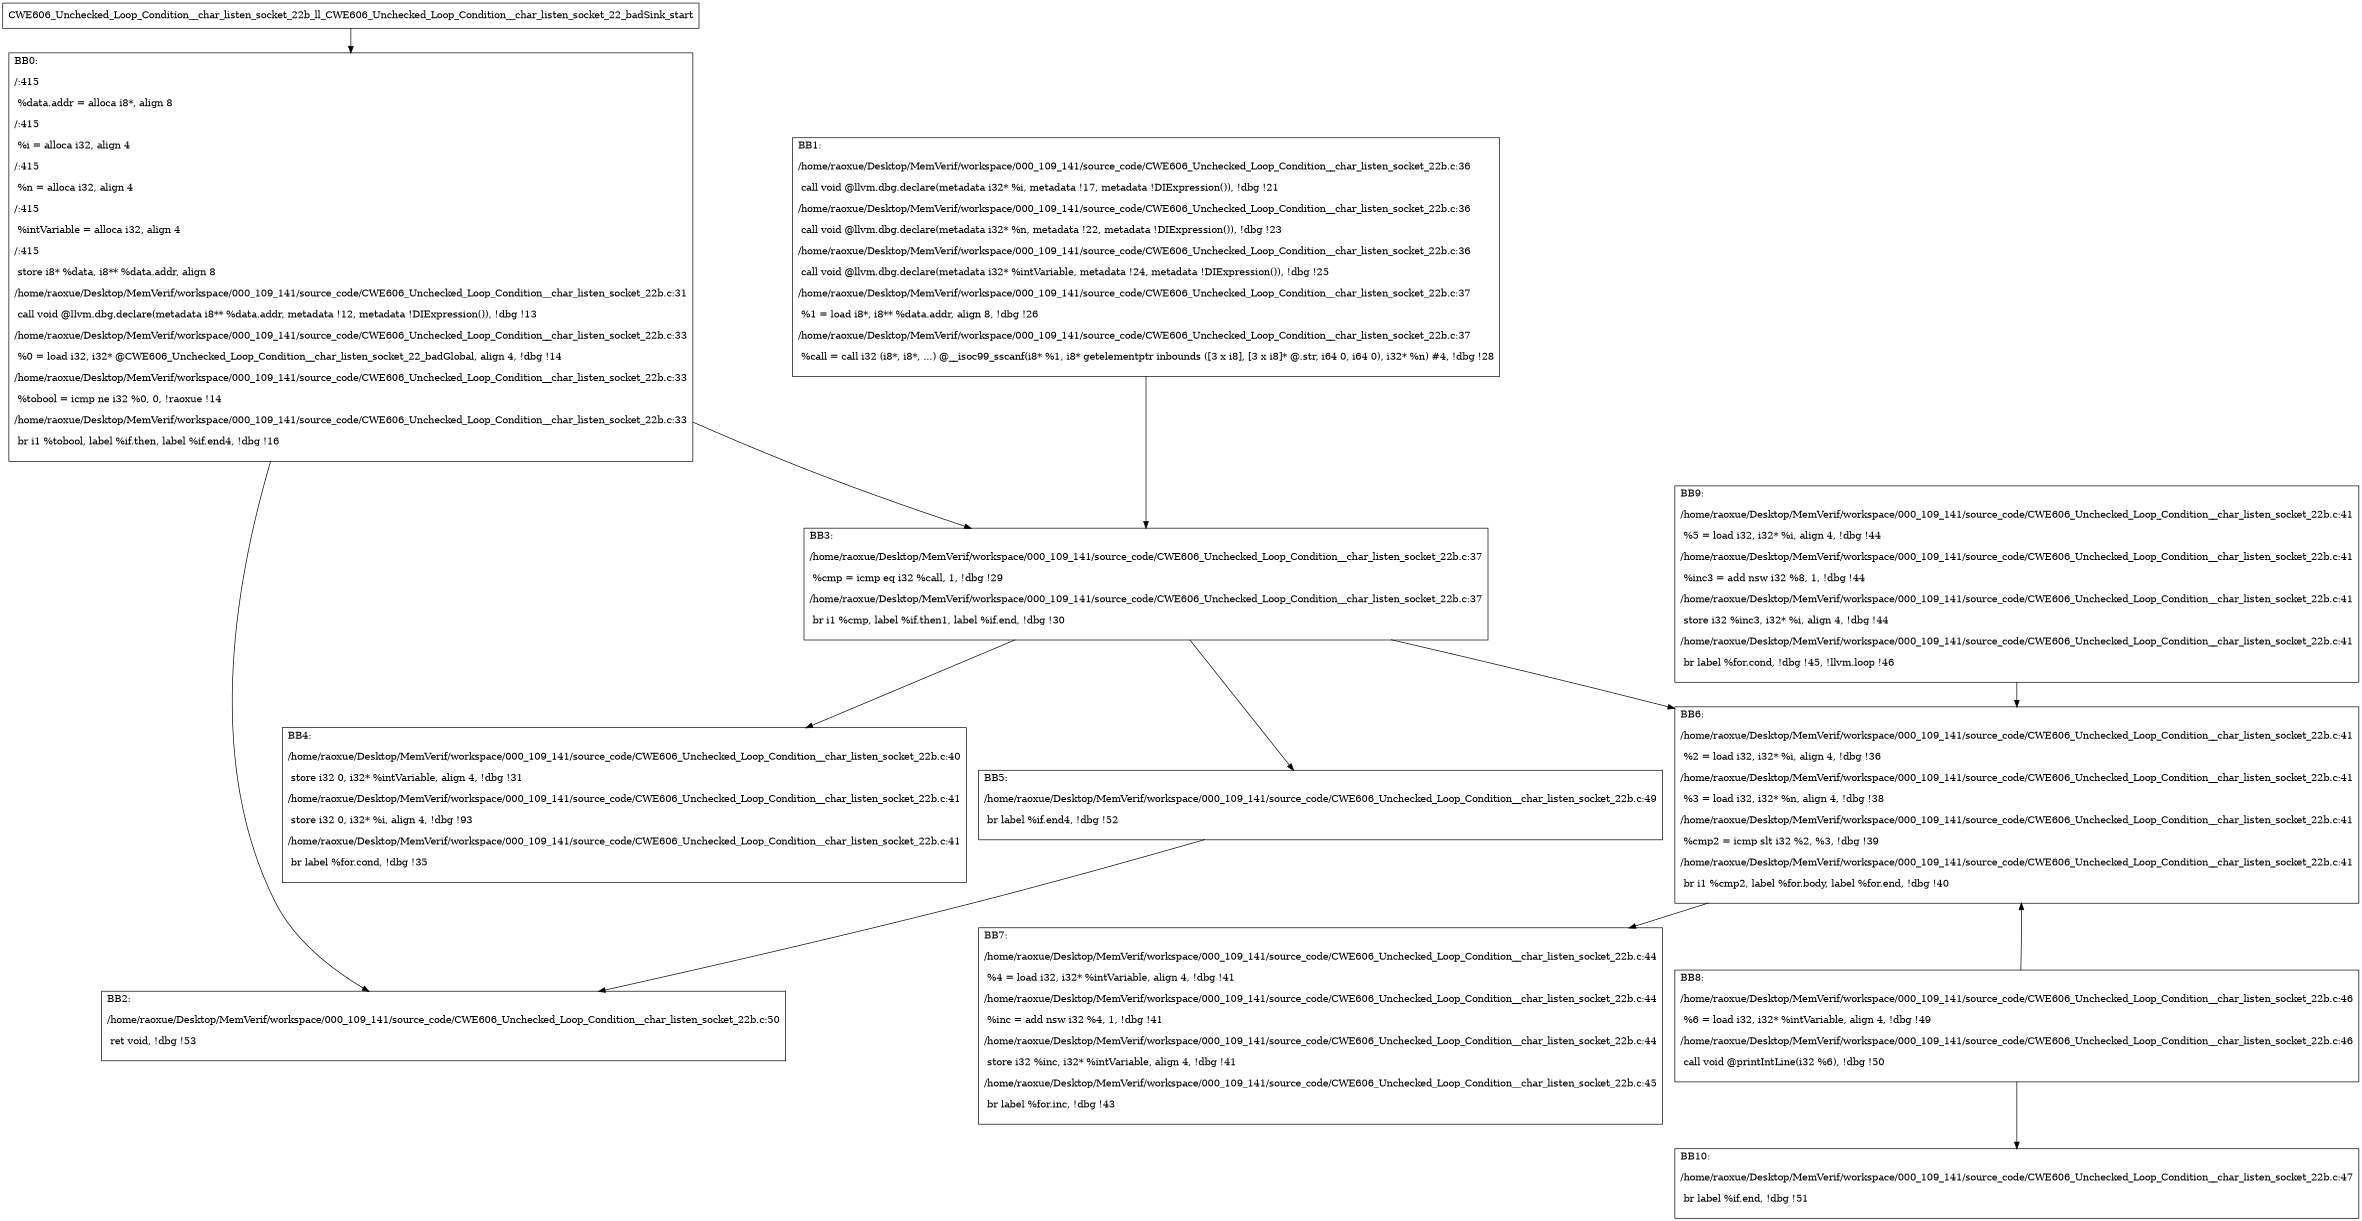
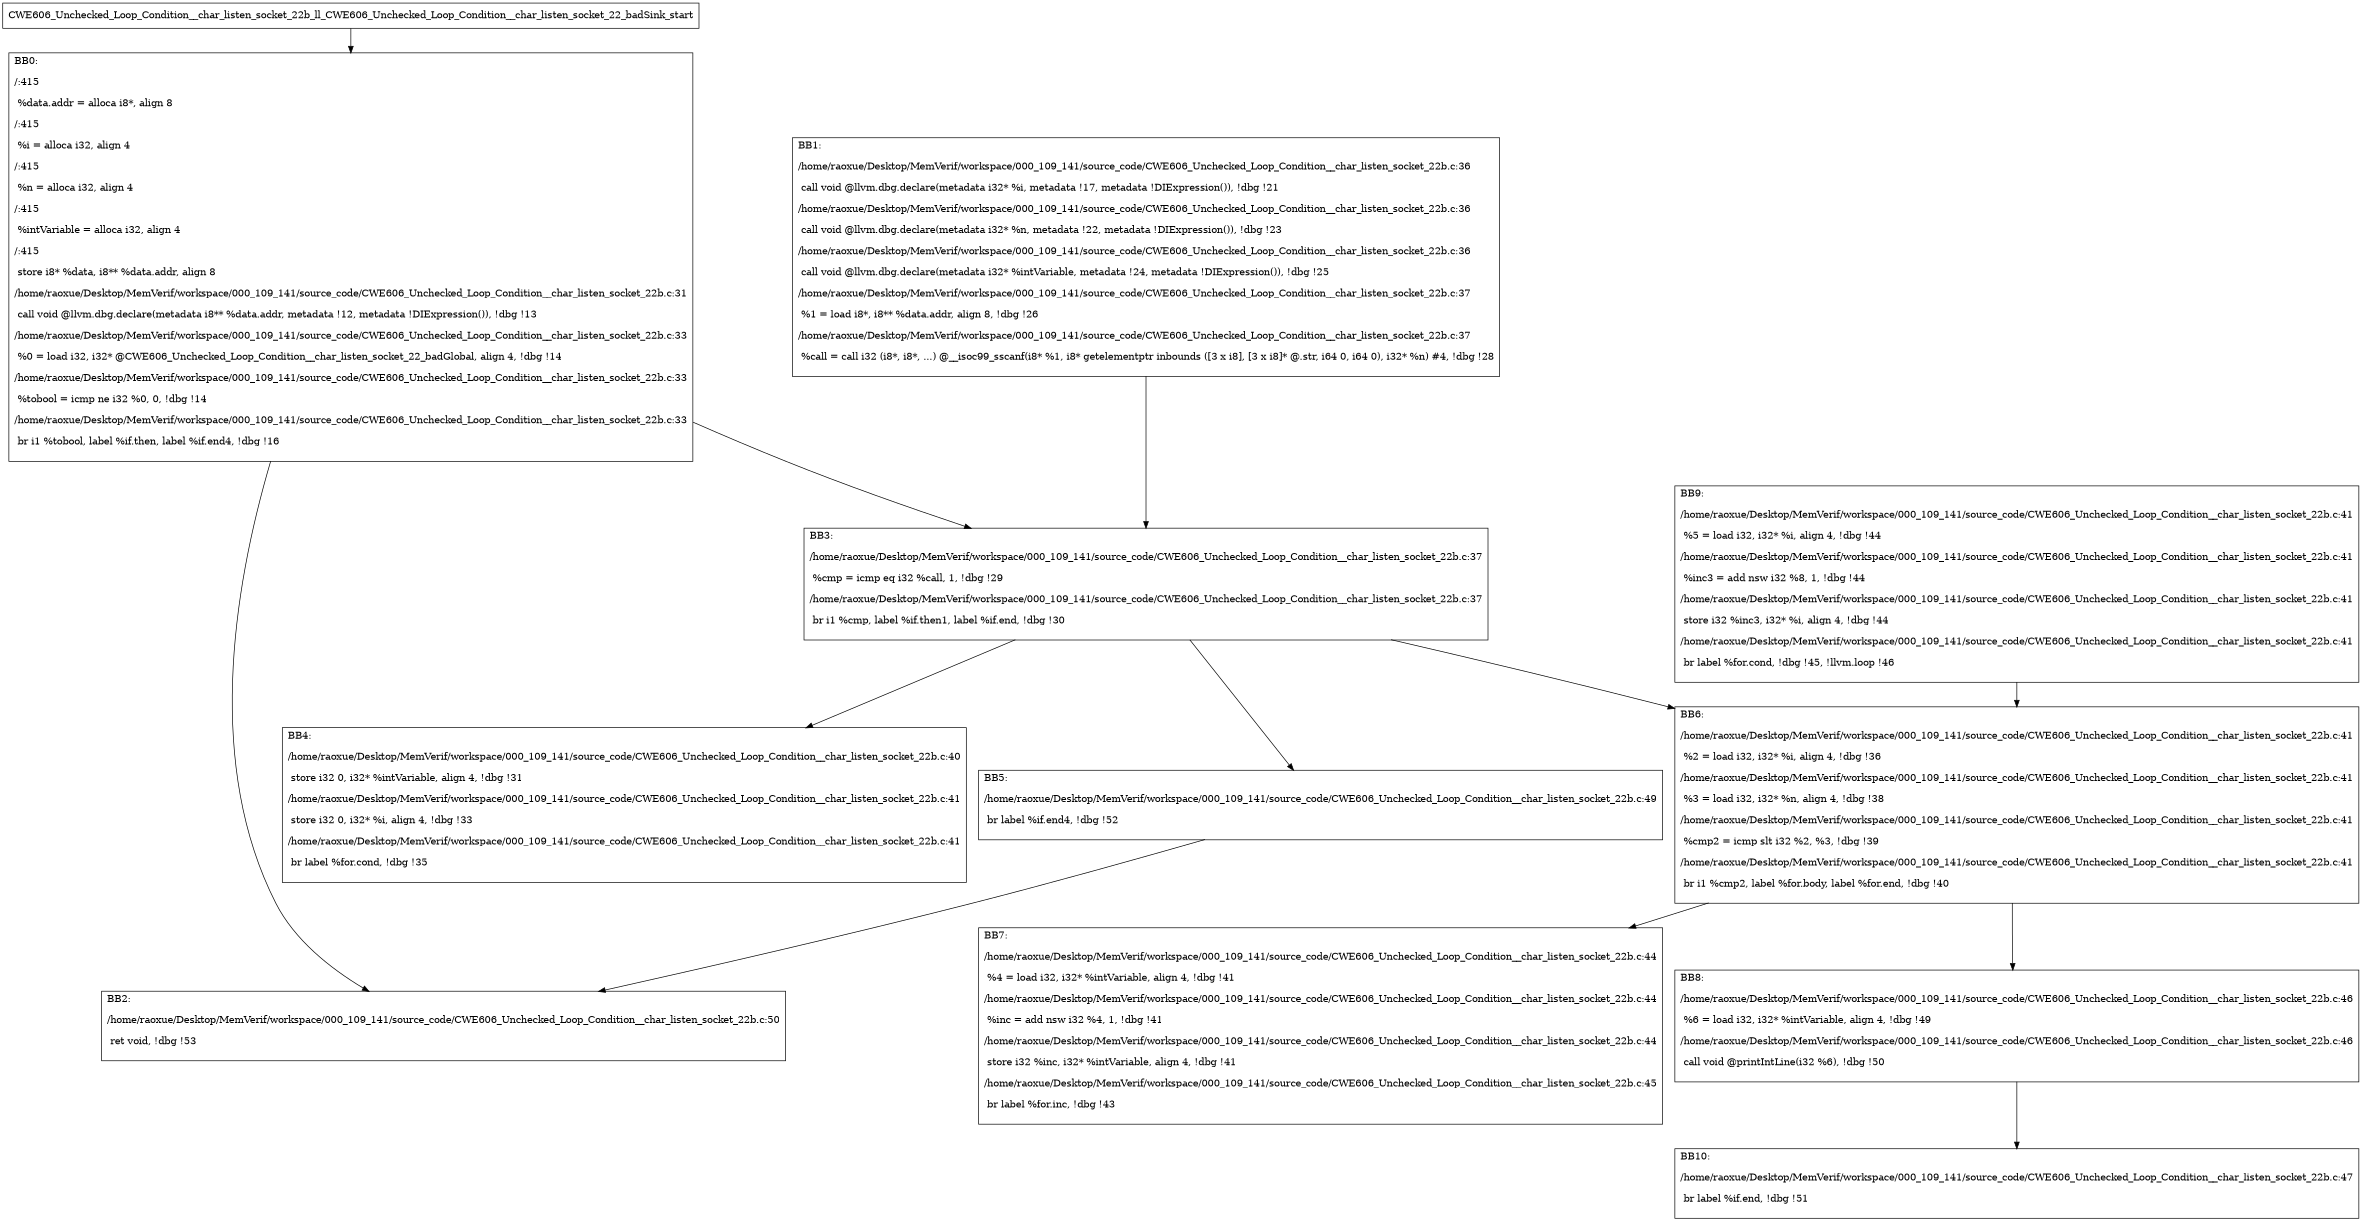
(118, 399) -> (111, 399)
(380, 820) -> (380, 820)
(2021, 940) -> (2012, 933)
